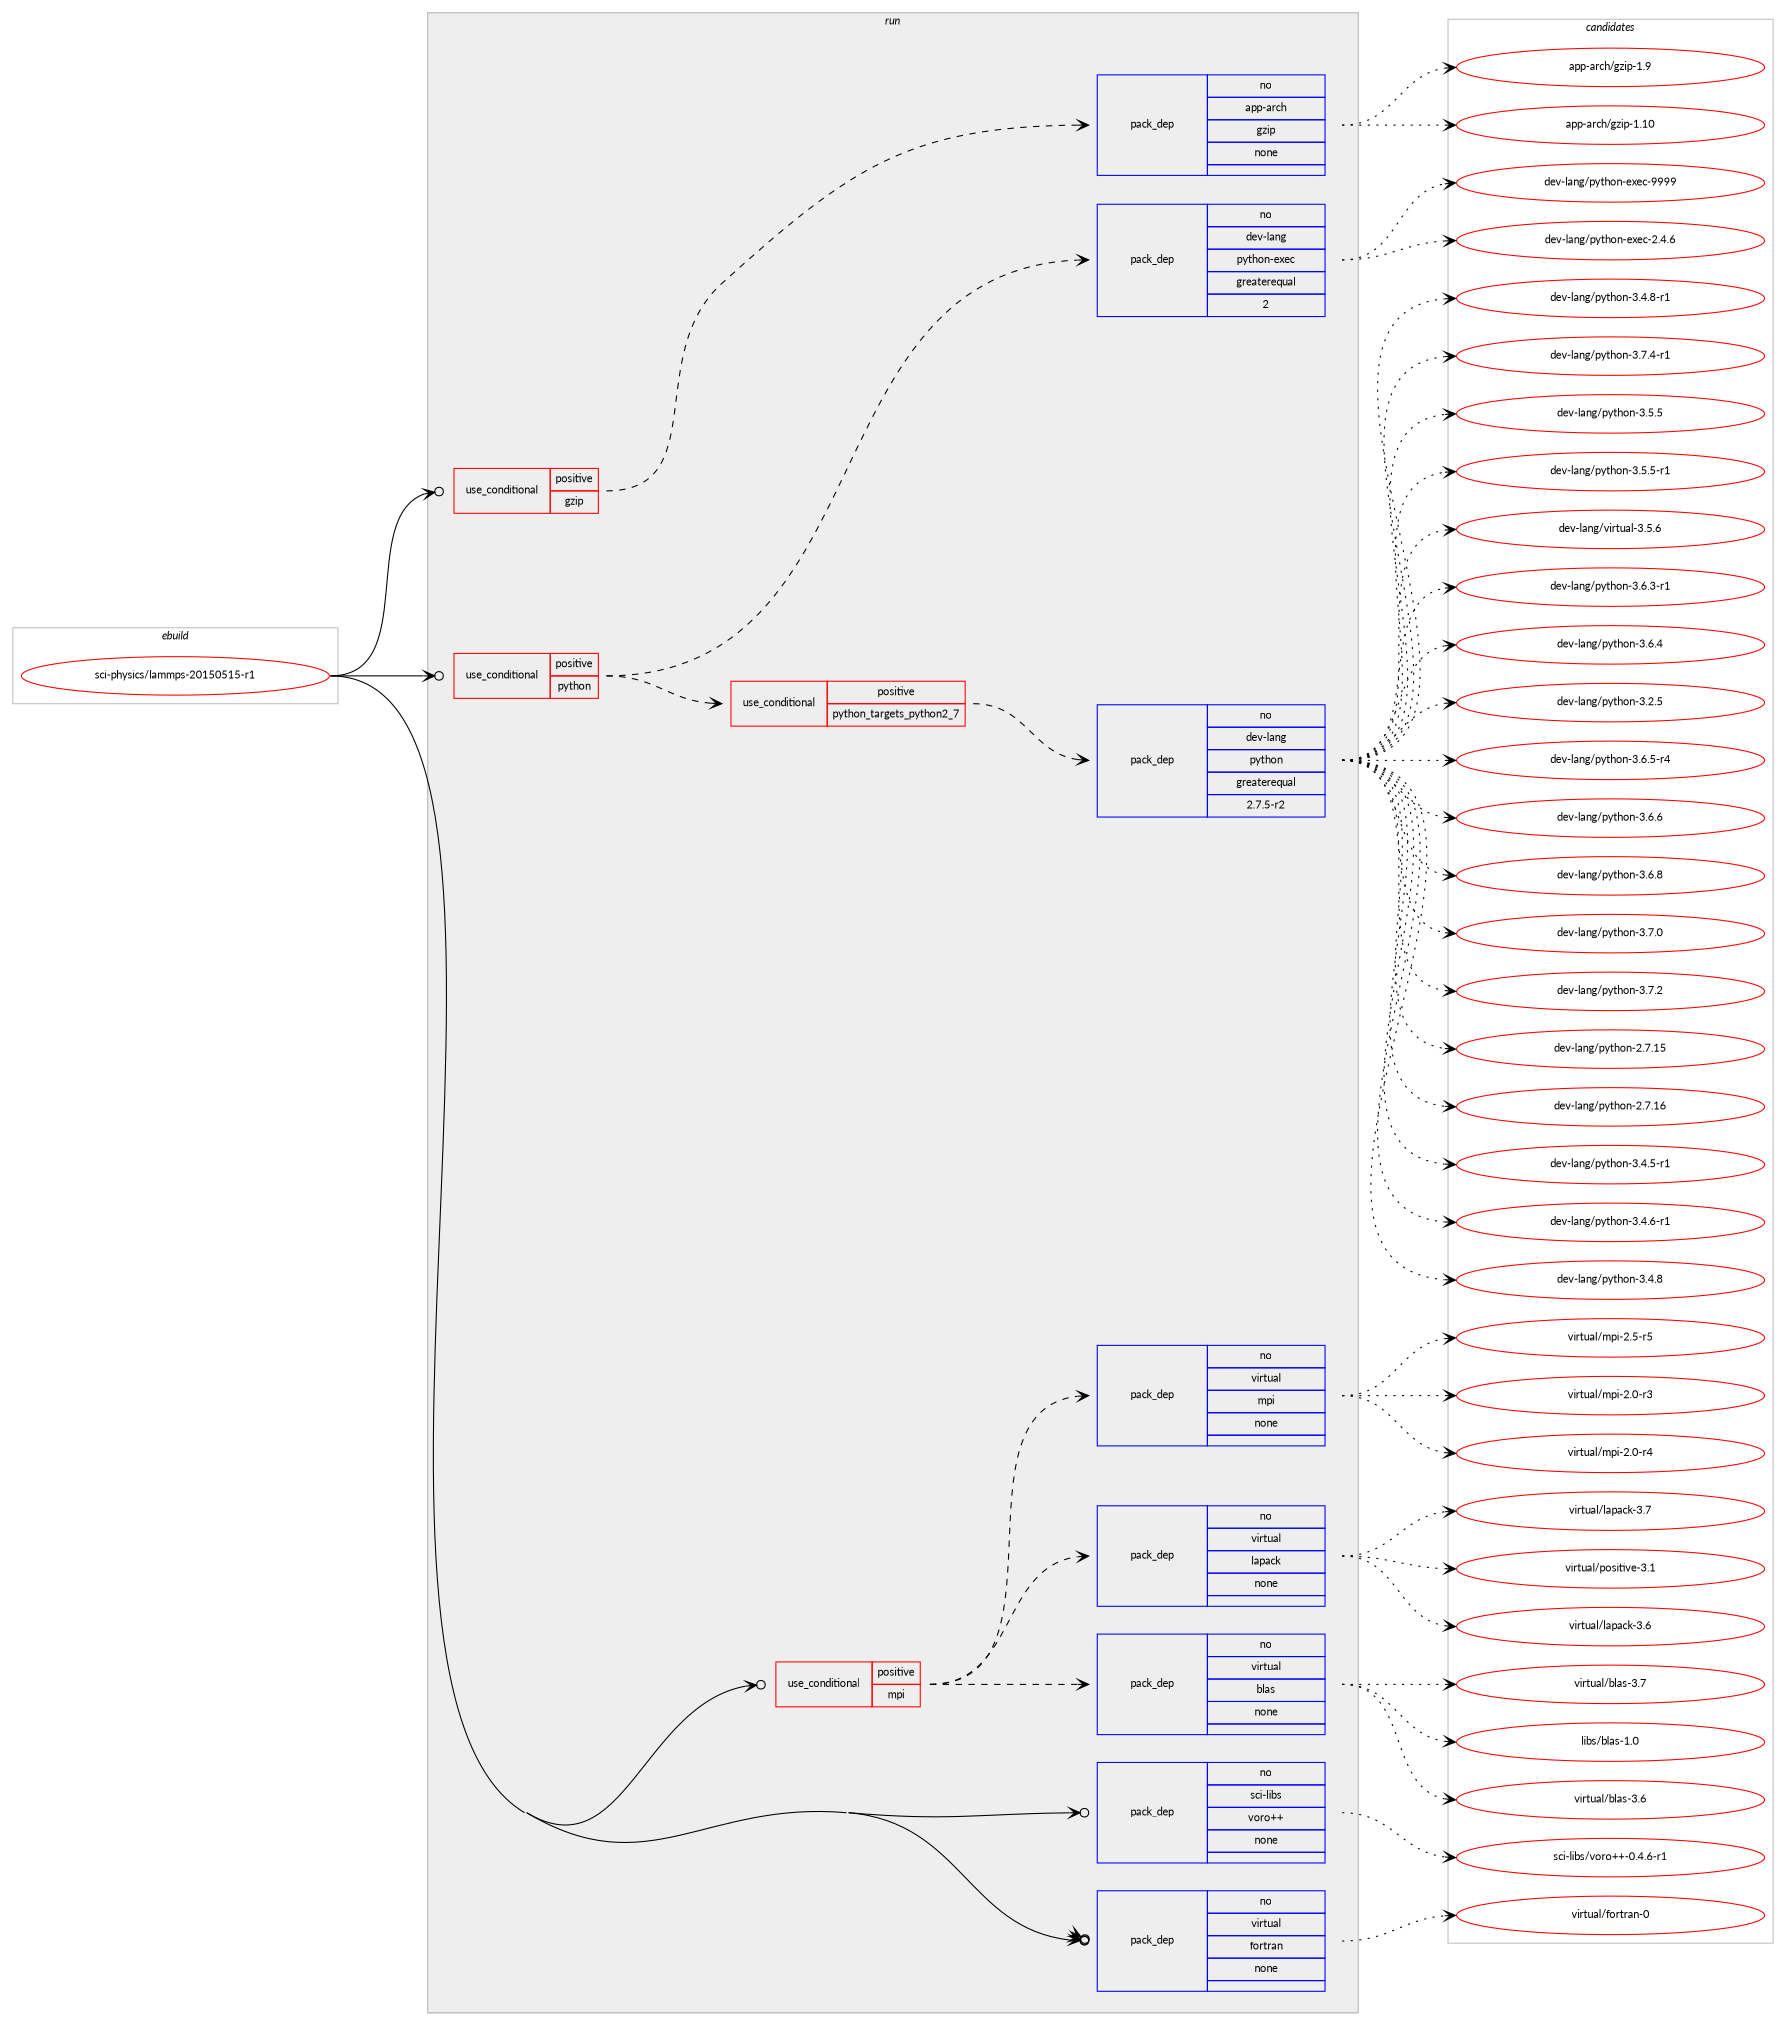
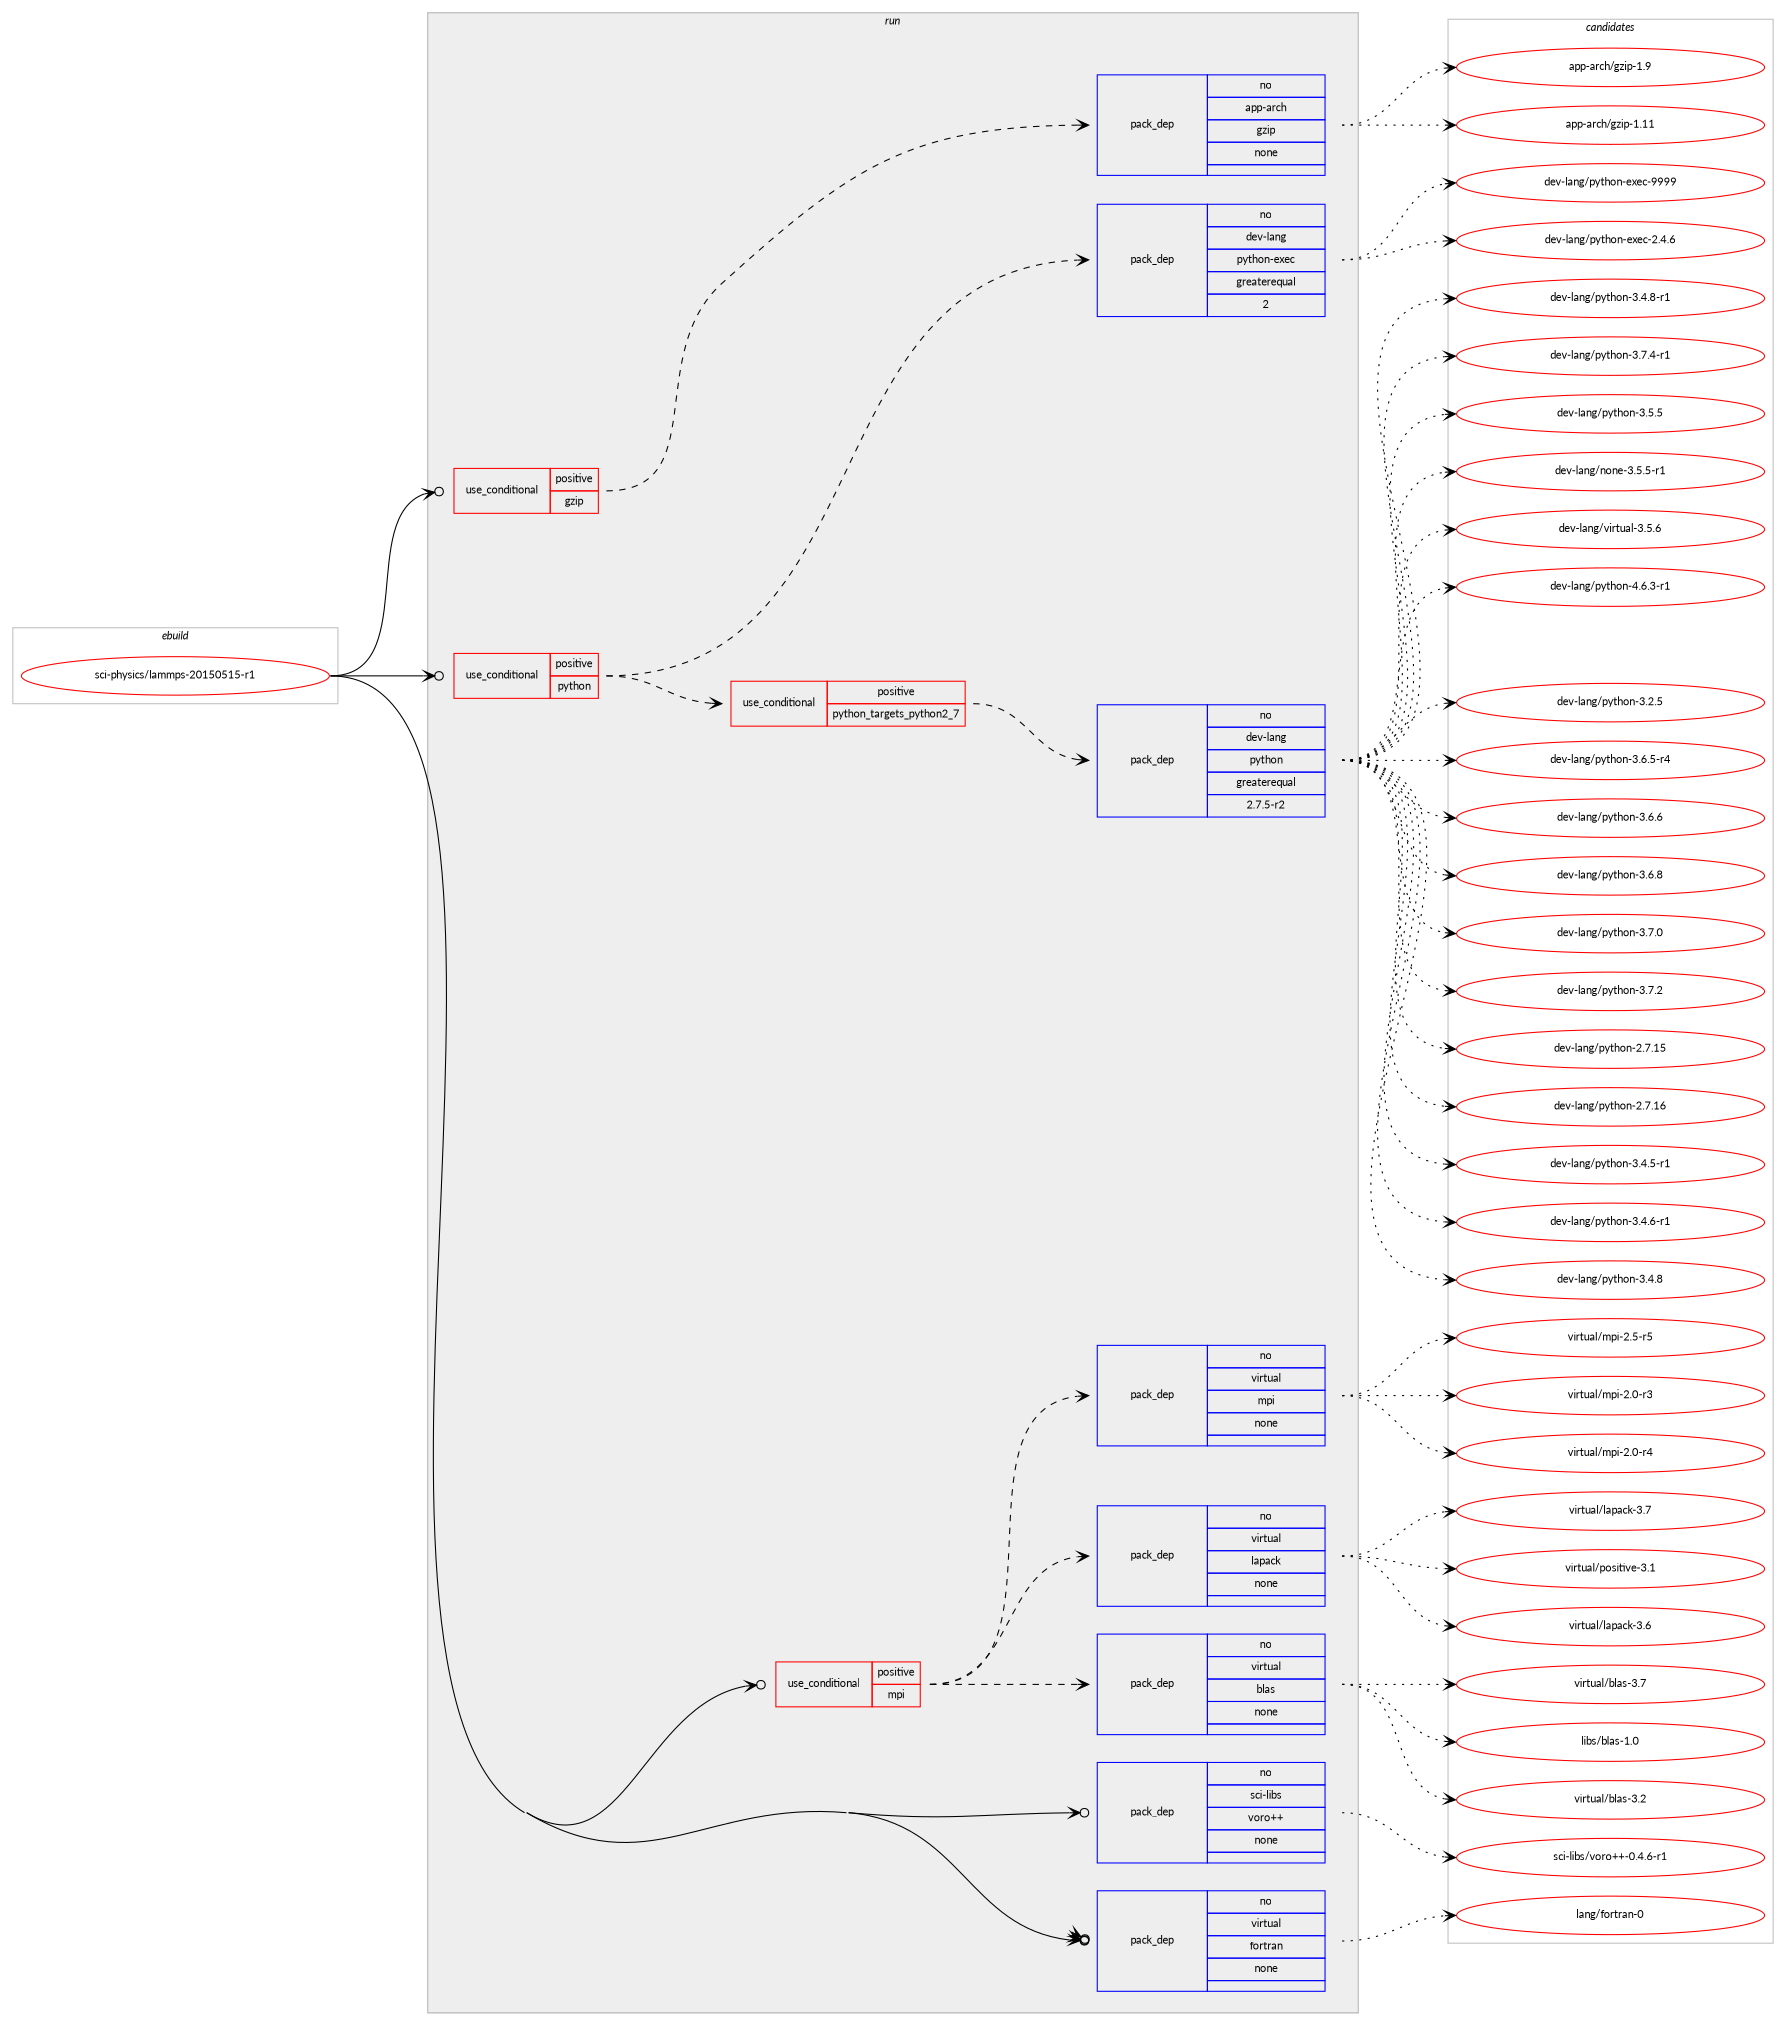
(1611, 125) -> (1611, 125)
(1611, 472) -> (1611, 472)
(1611, 587) -> (1611, 587)
(1611, 645) -> none
(1611, 1800) -> (1611, 1800)
(1611, 1915) -> (1611, 1915)
